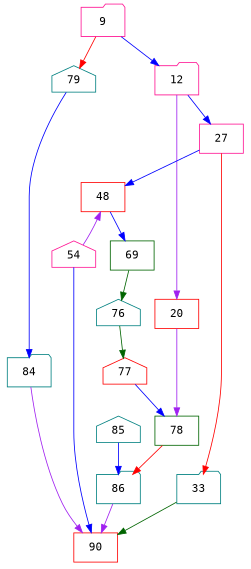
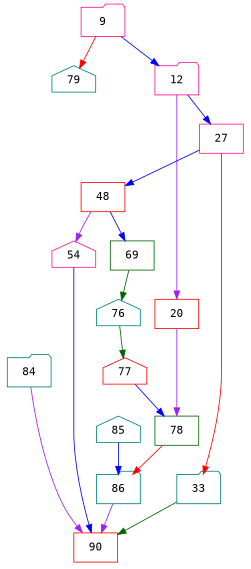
(29, 217) -> none
(91, 232) -> (85, 223)
